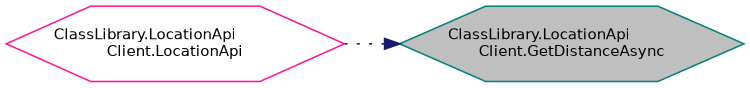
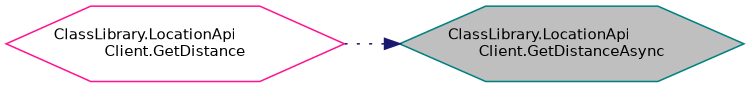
(175, 44) -> (175, 44)
